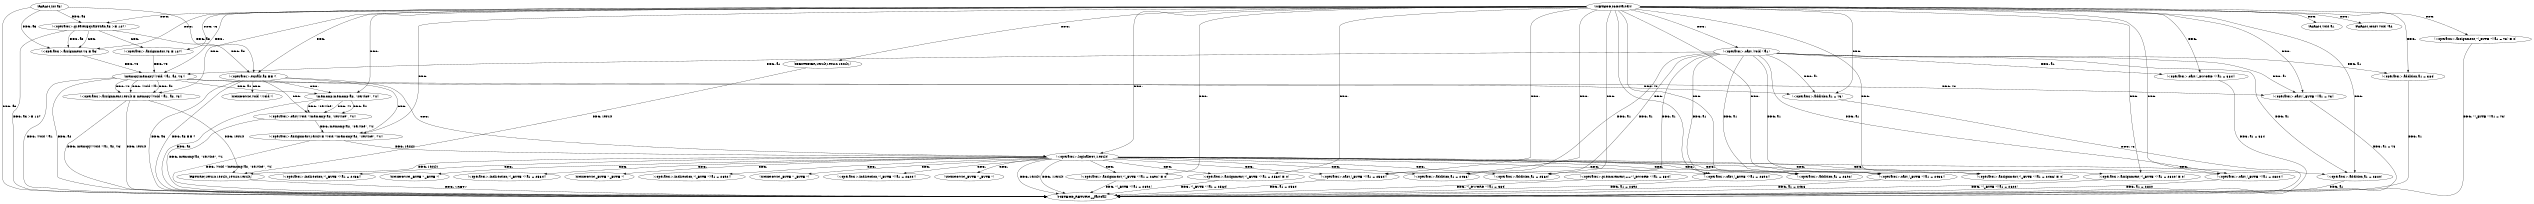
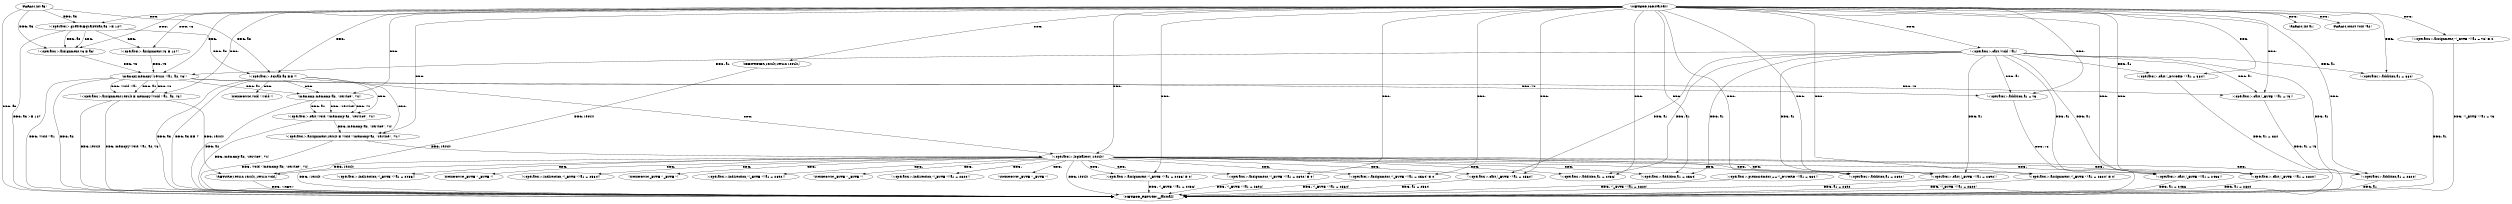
(2322, 27) -> (2302, 27)
(154, 77) -> (154, 77)
(221, 177) -> (247, 177)
none -> (1149, 186)
(1481, 187) -> (1624, 187)
